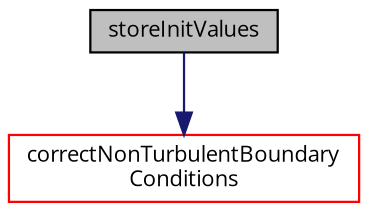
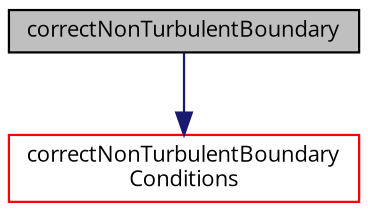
(184, 31) -> (184, 31)
